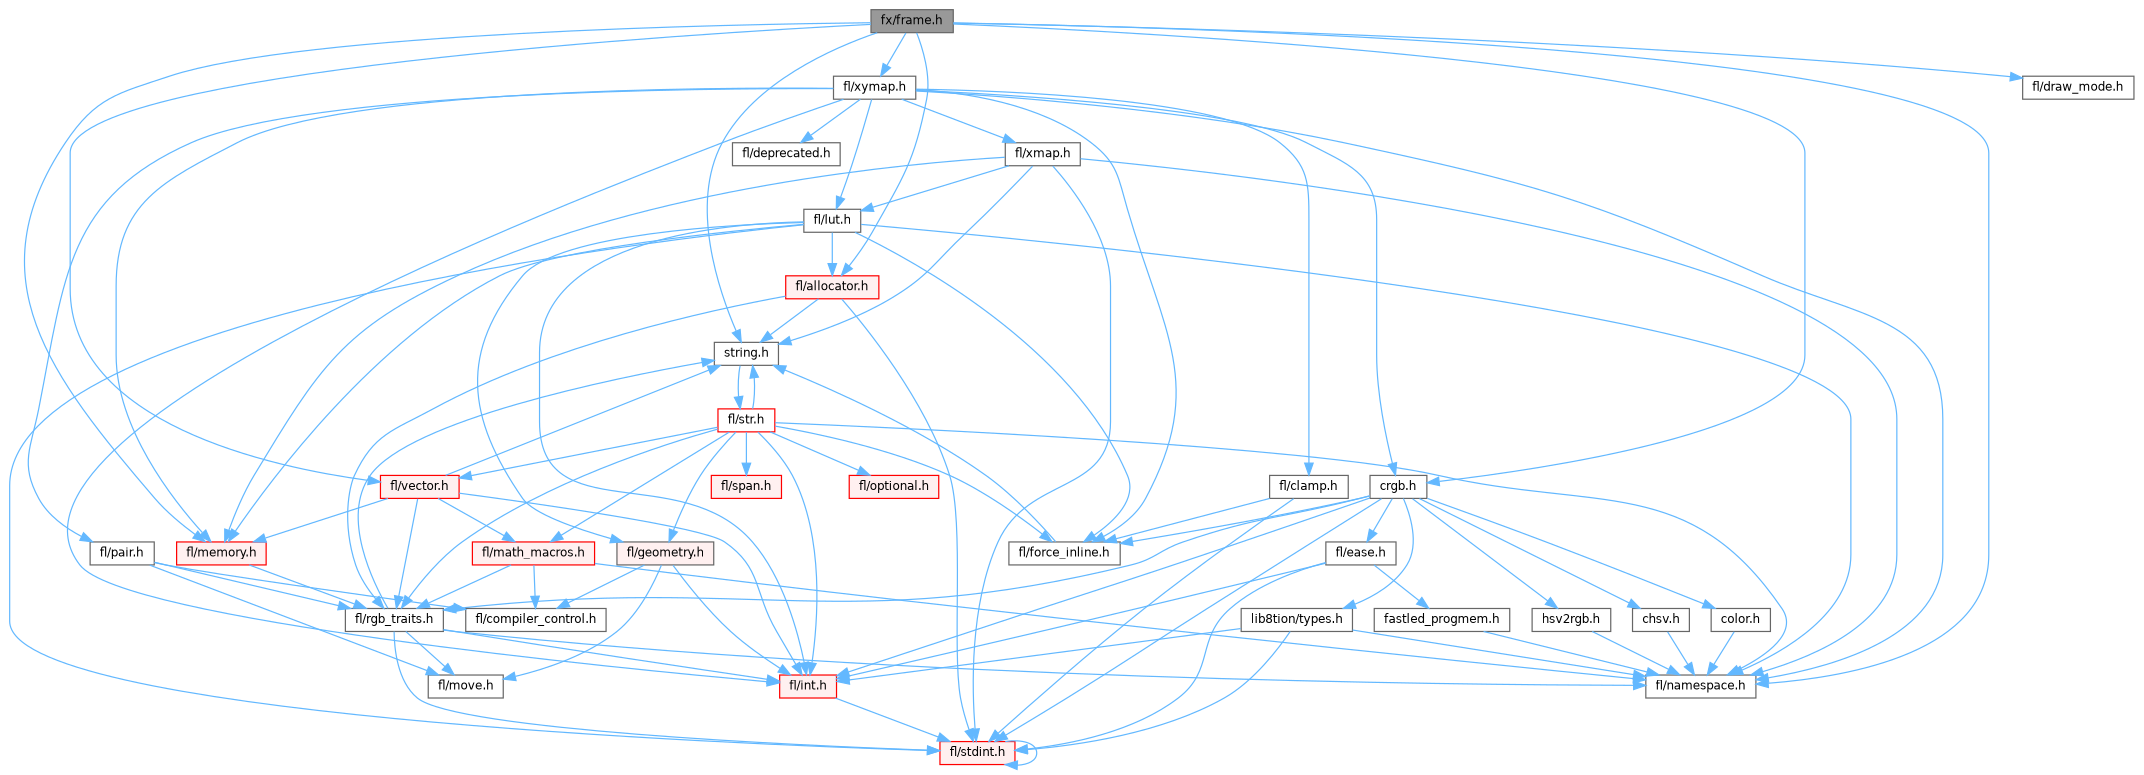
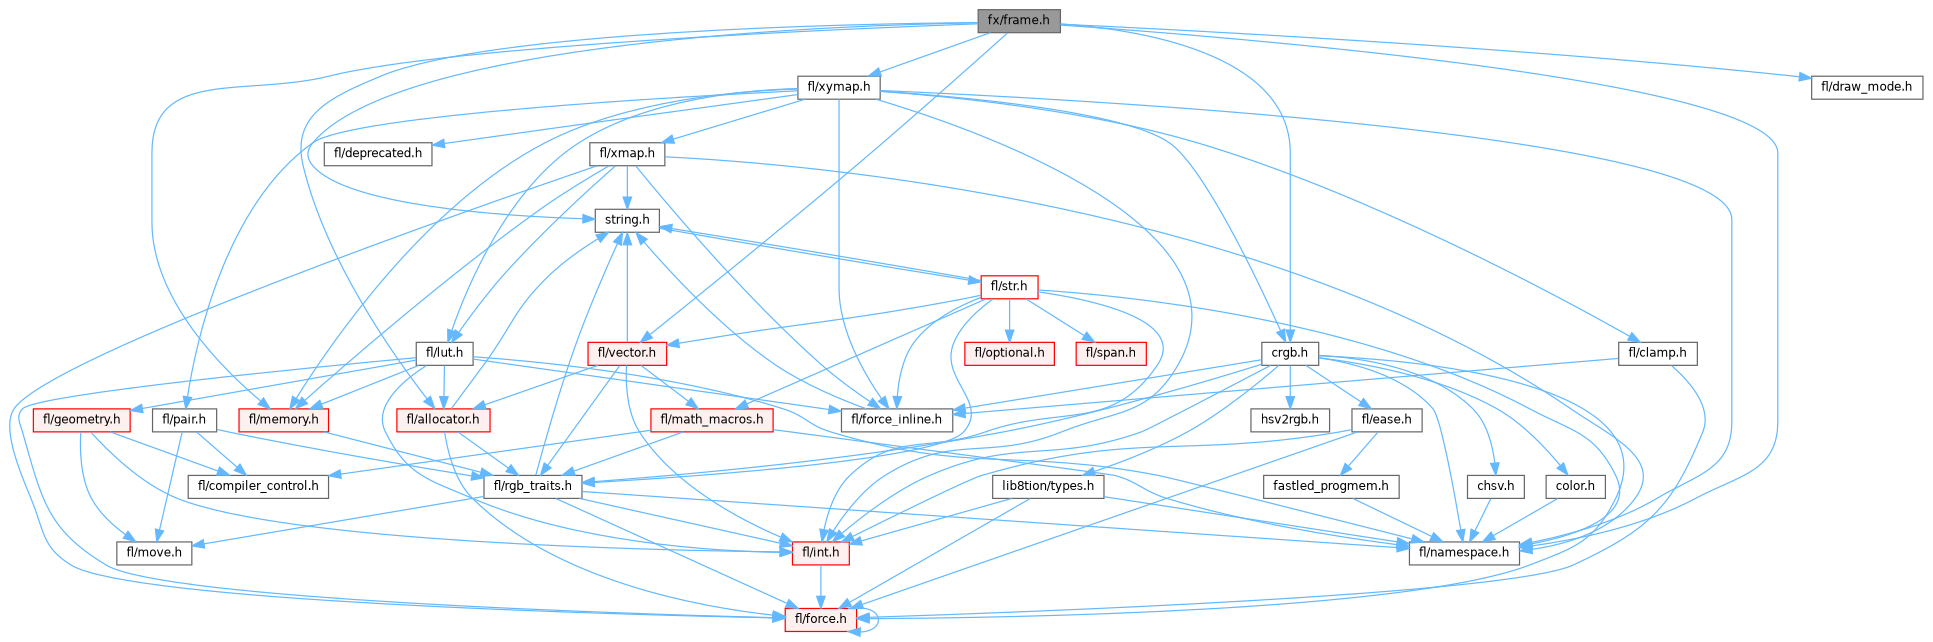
none -> (746, 291)
(699, 477) -> none
(327, 518) -> (541, 385)
(665, 553) -> (82, 420)
(1630, 650) -> (1432, 408)
(977, 753) -> (821, 620)
